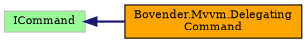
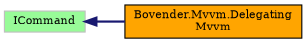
(213, 22) -> (213, 22)
